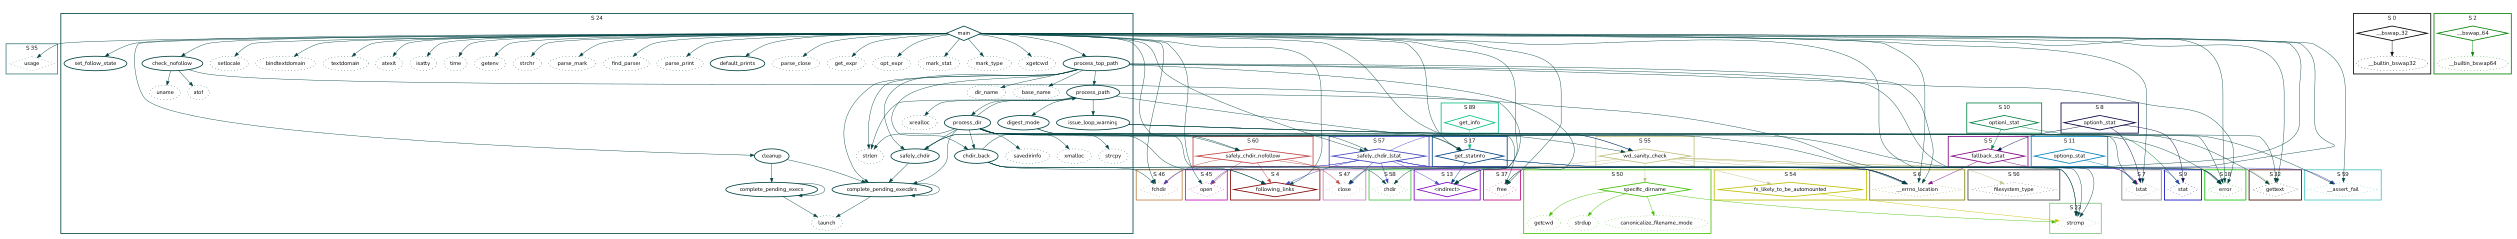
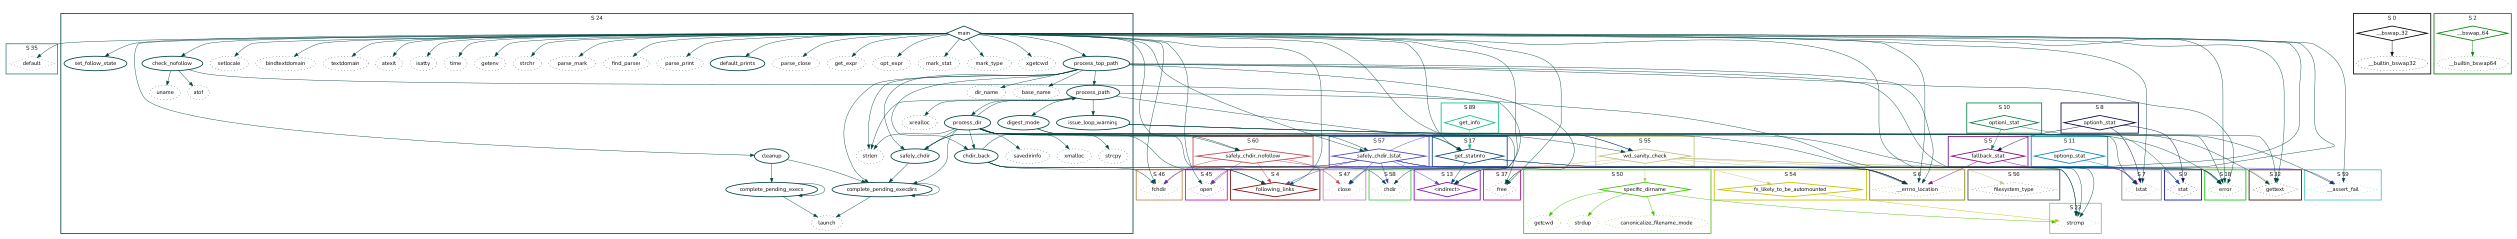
(32, 63) -> (32, 63)
